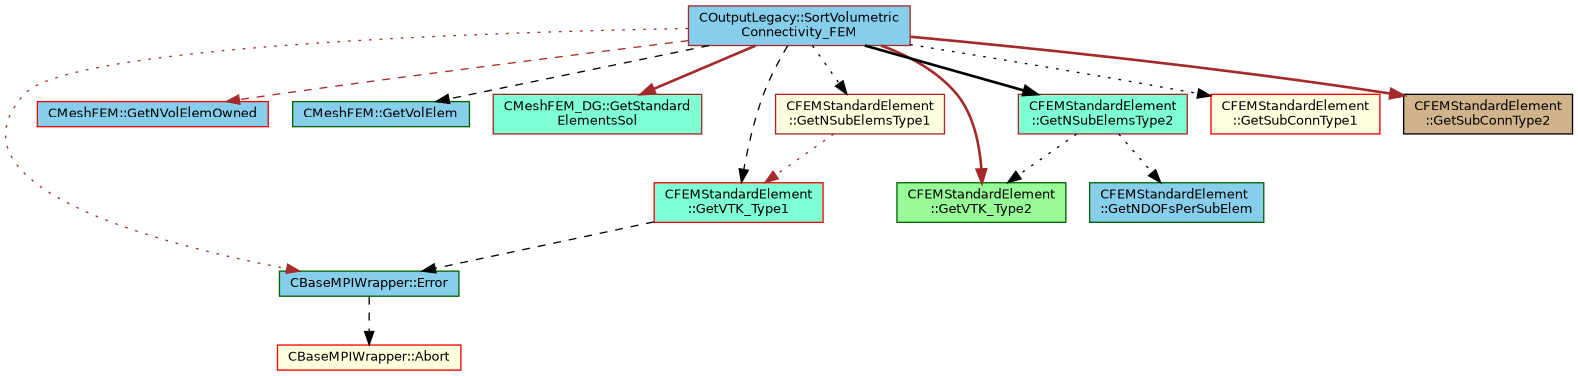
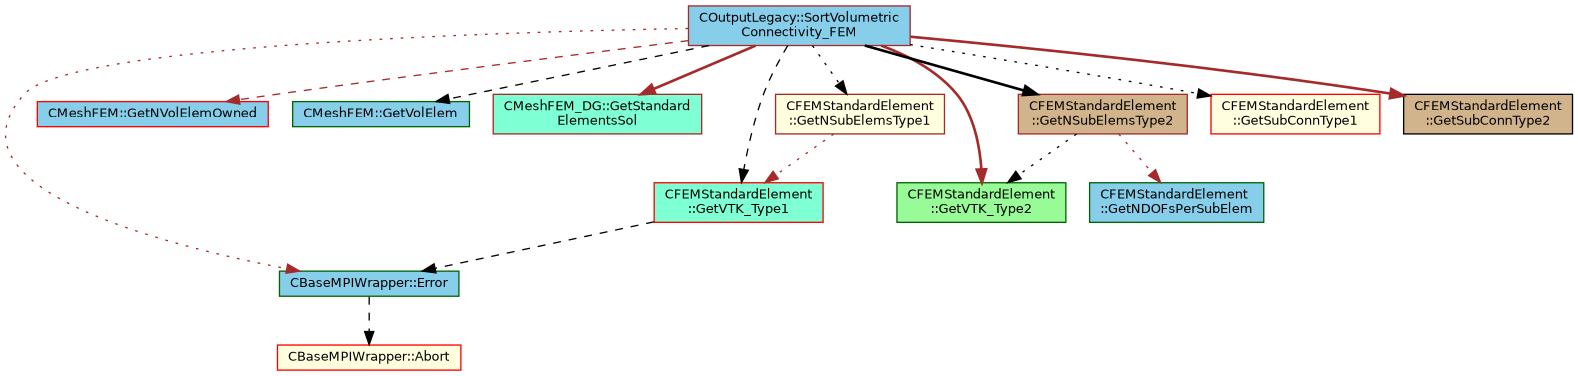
(1103, 114) -> (1103, 114)
(1135, 153) -> (1135, 153)
